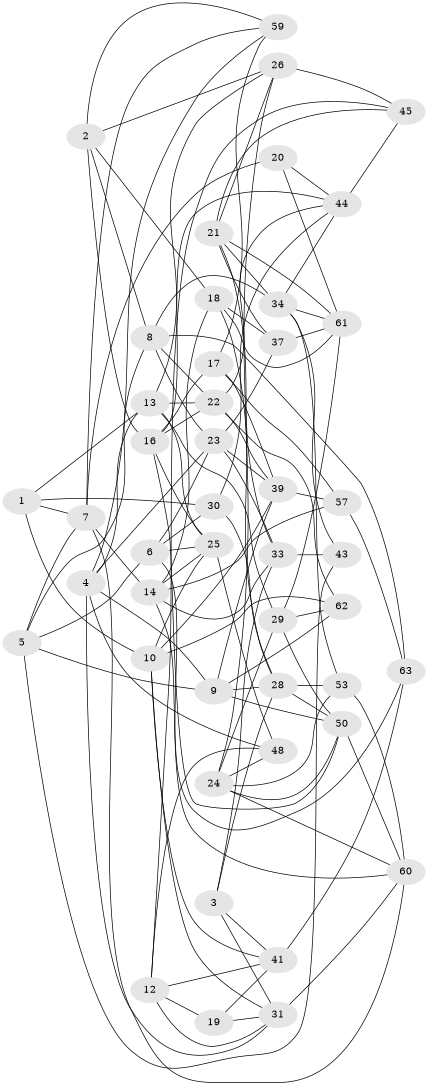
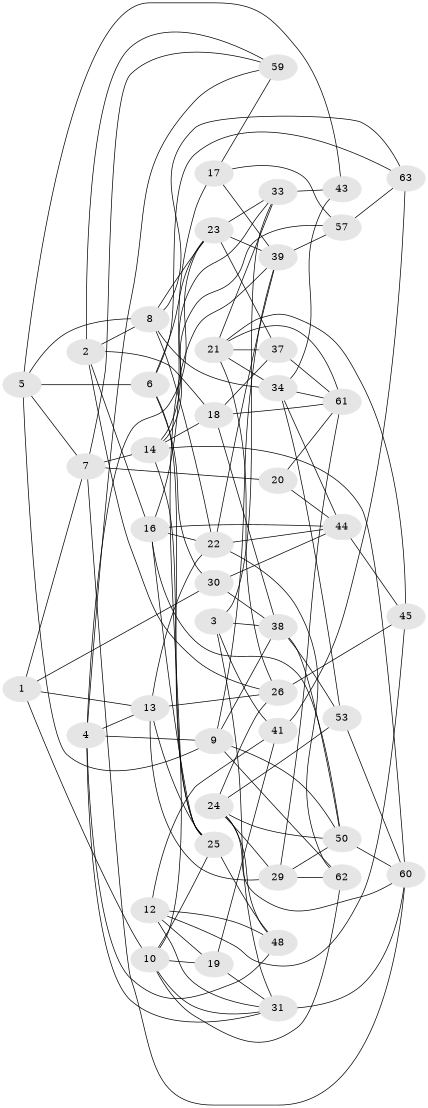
(278, 686) -> (278, 627)
(181, 892) -> (184, 962)
